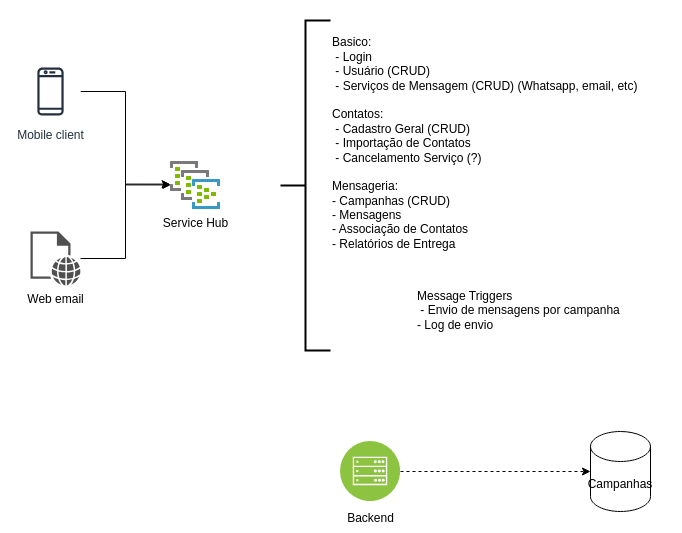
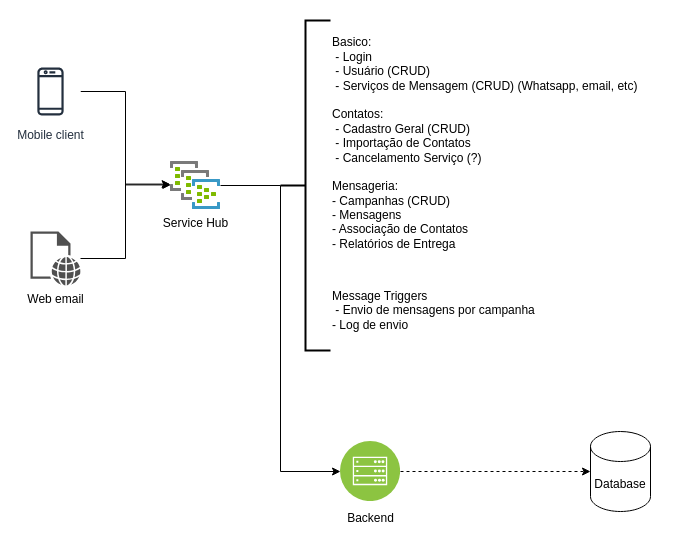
(531, 311) -> (446, 311)
none -> (281, 325)
(621, 485) -> (621, 485)
